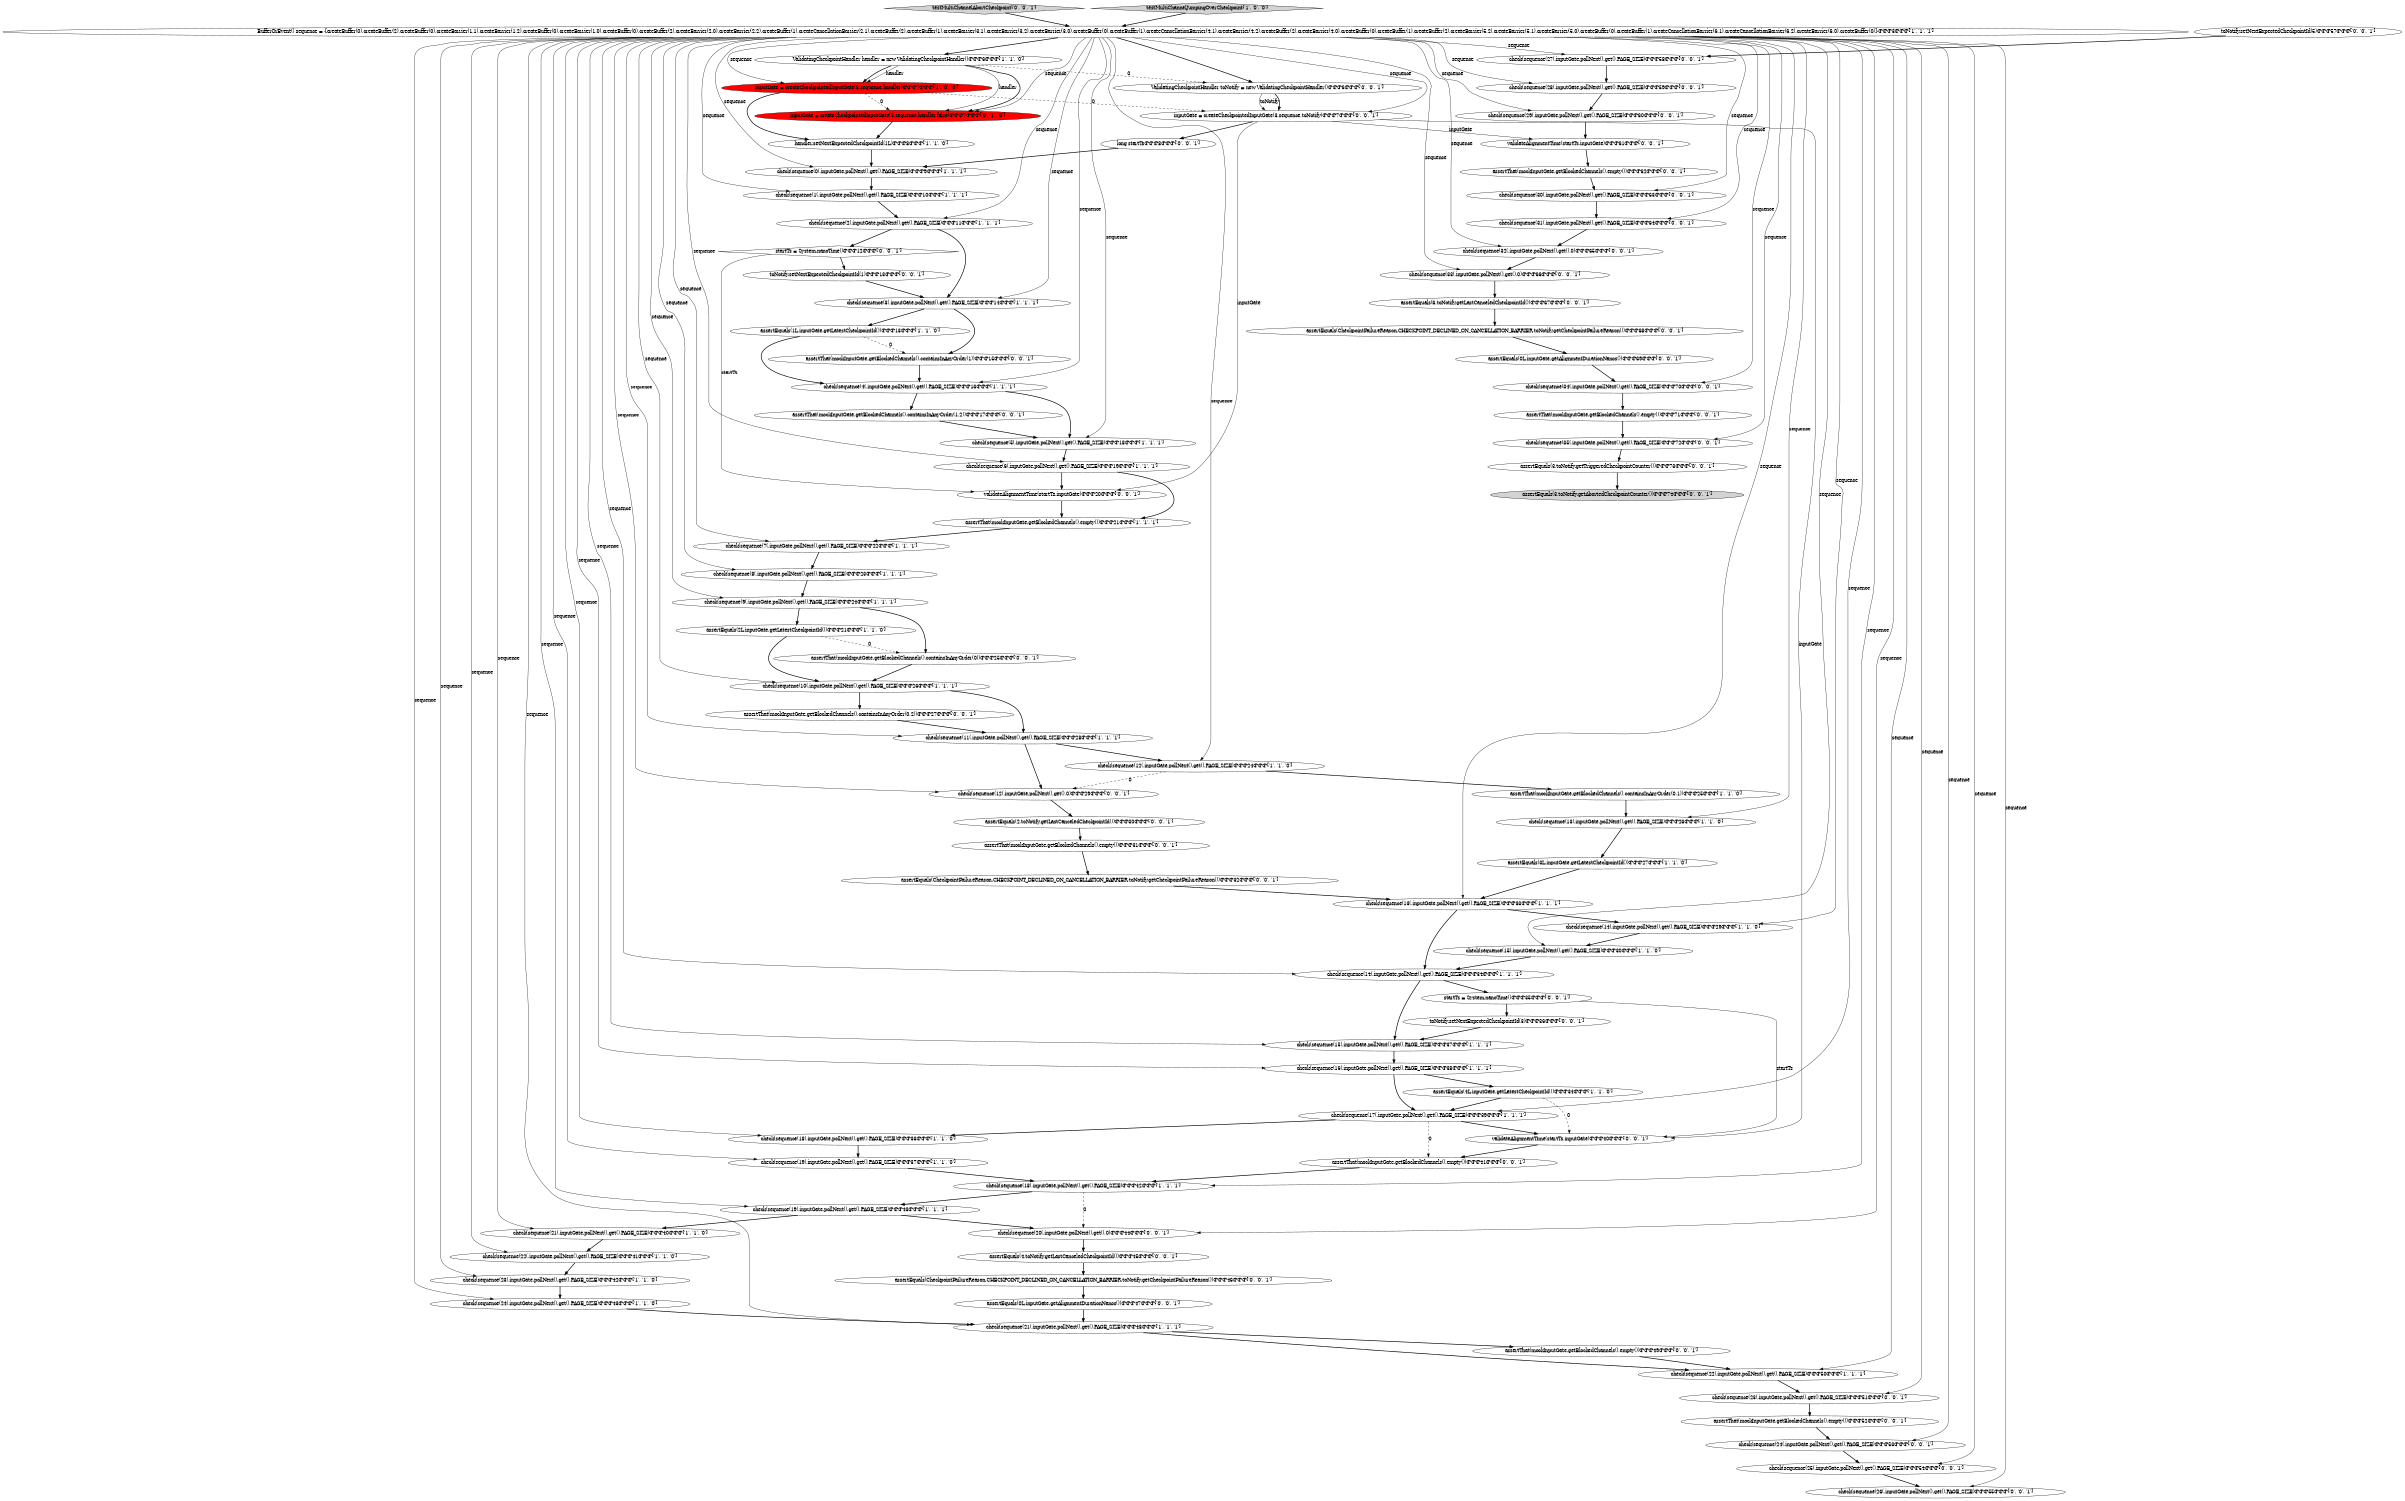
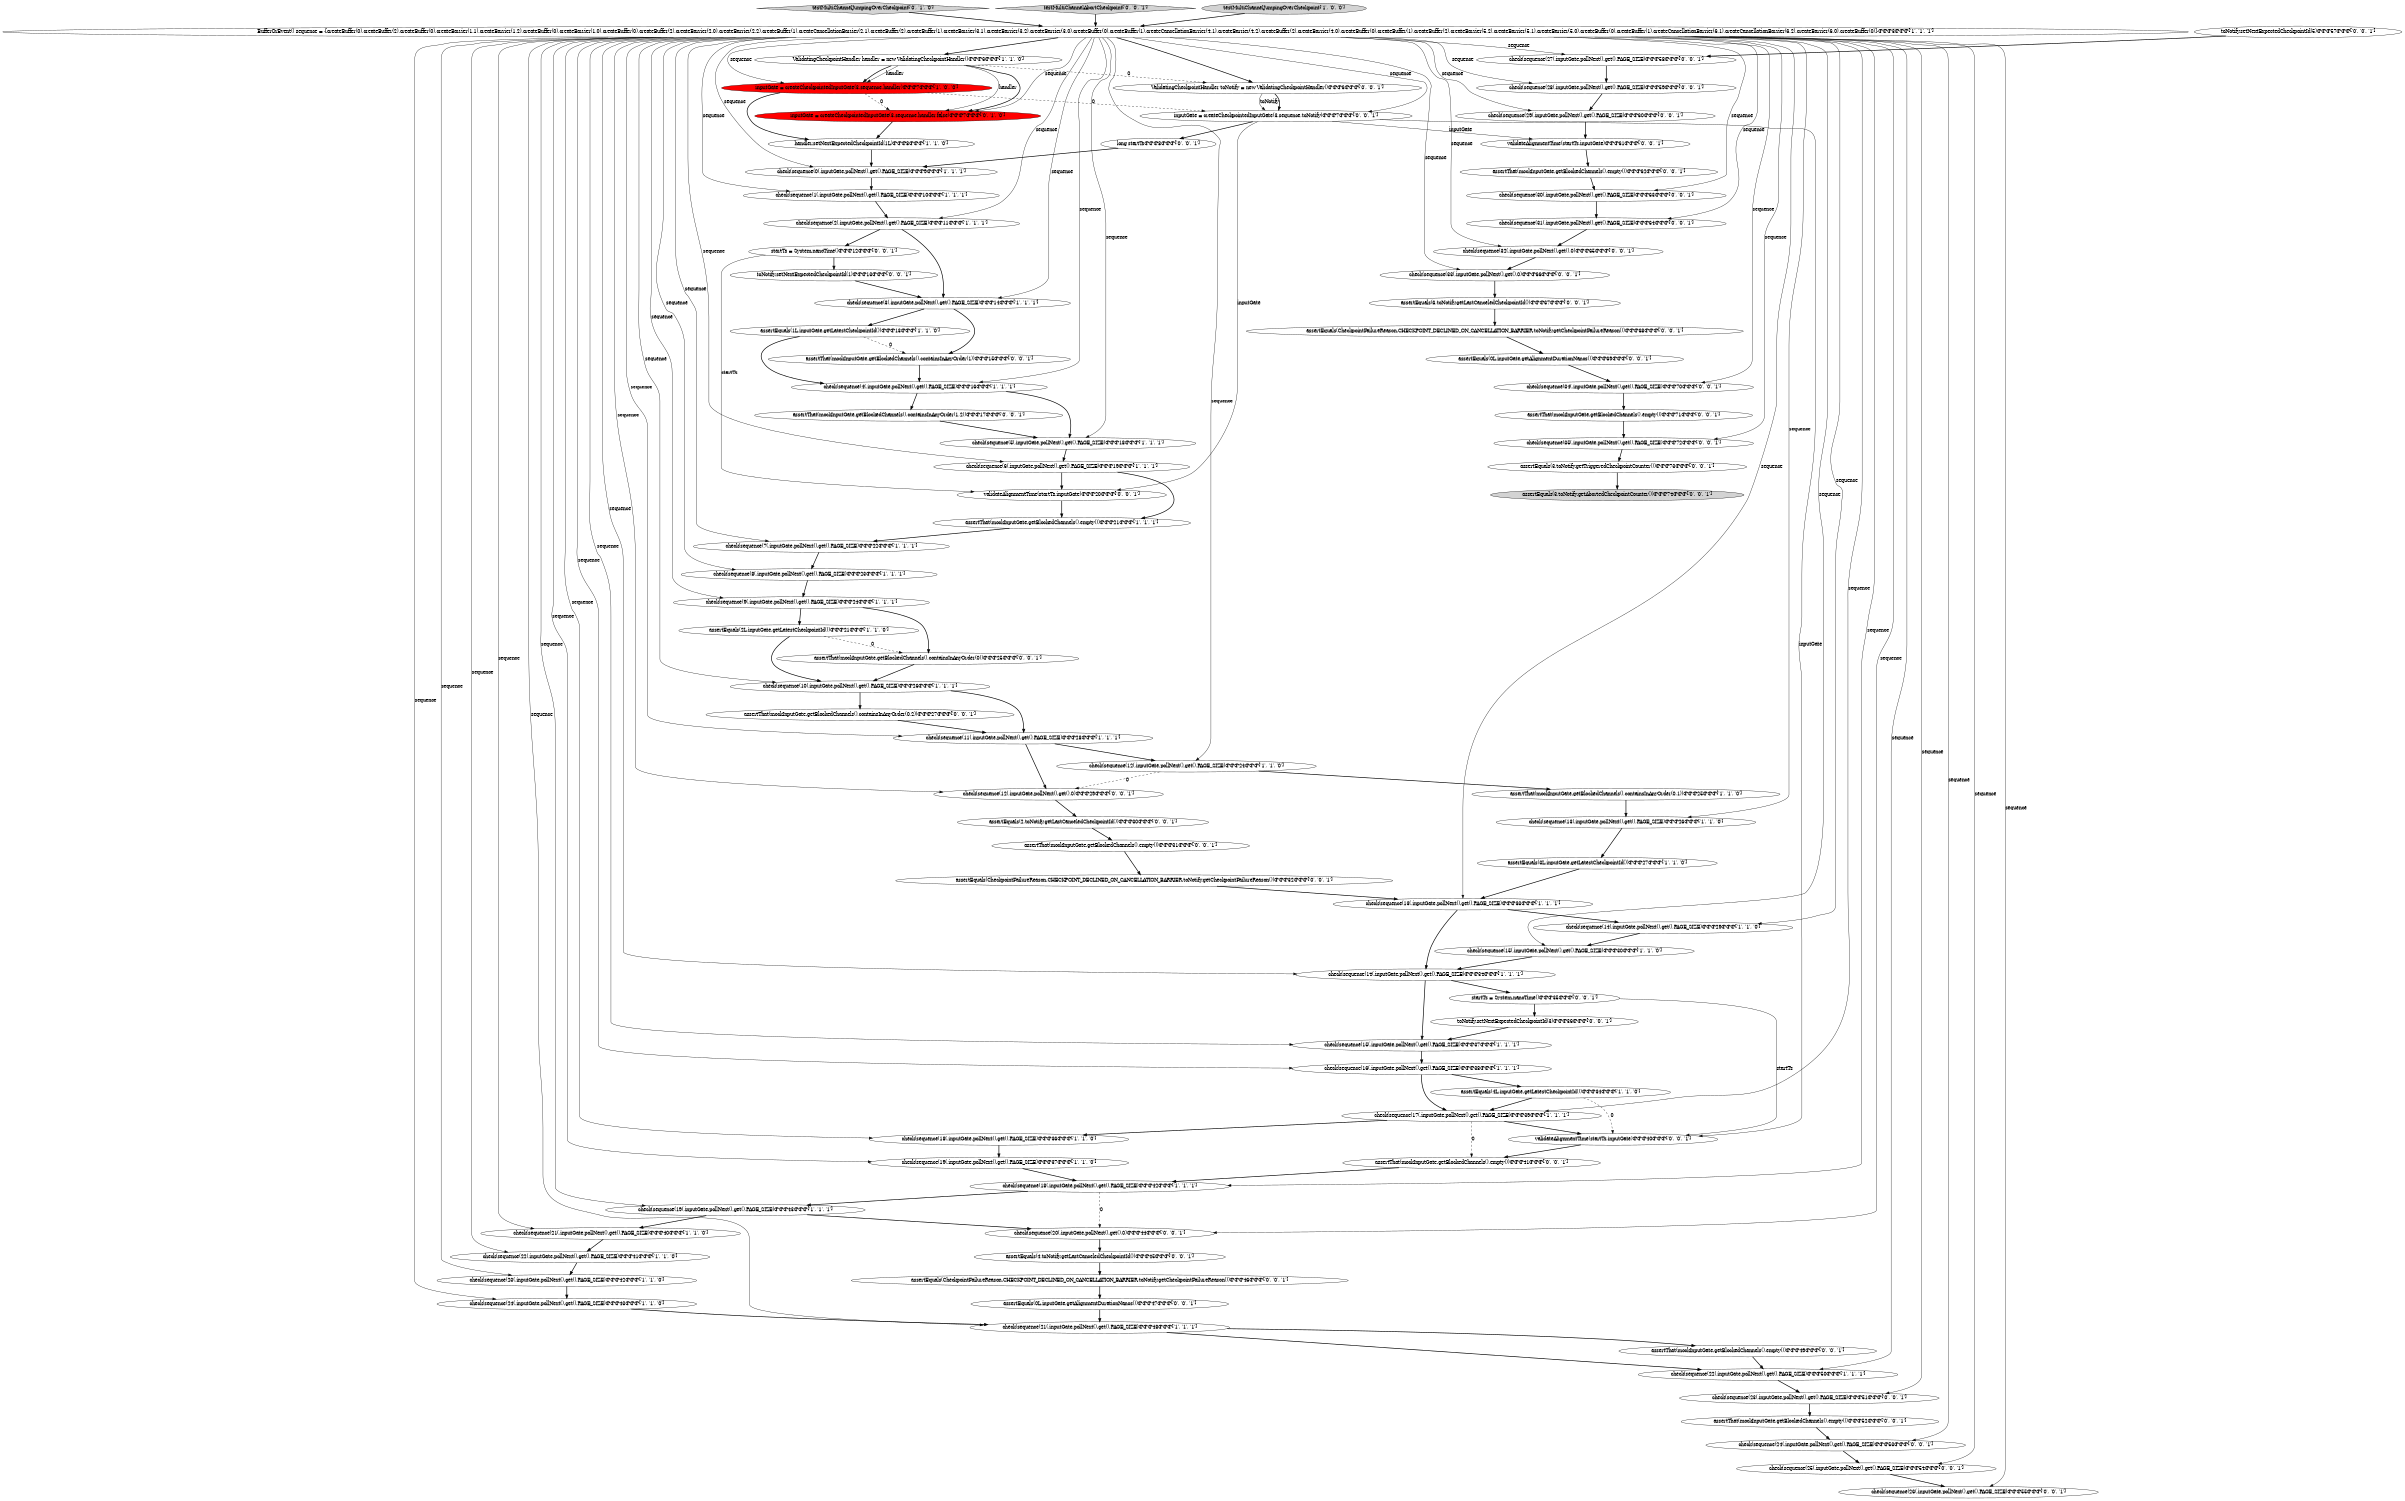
none -> (873, 8)
(1207, 8) -> (1284, 8)
(838, 252) -> (834, 252)
